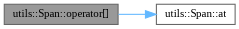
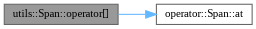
(196, 14) -> (204, 14)
